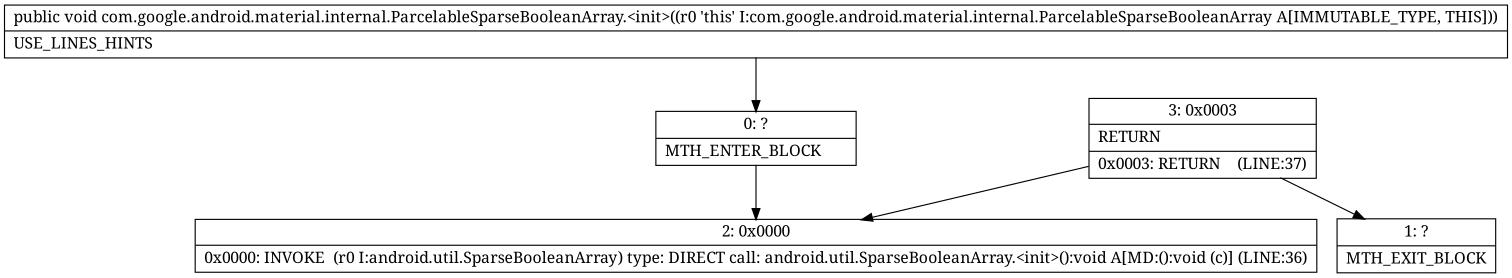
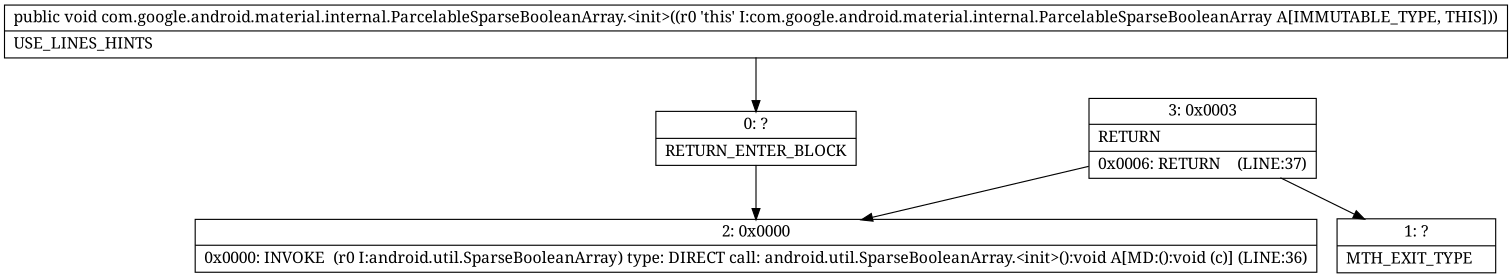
(743, 151) -> (756, 151)
(1203, 164) -> (1203, 164)
(1416, 259) -> (1410, 259)
